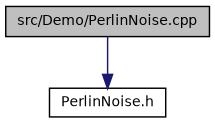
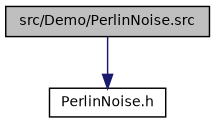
(108, 22) -> (108, 22)
